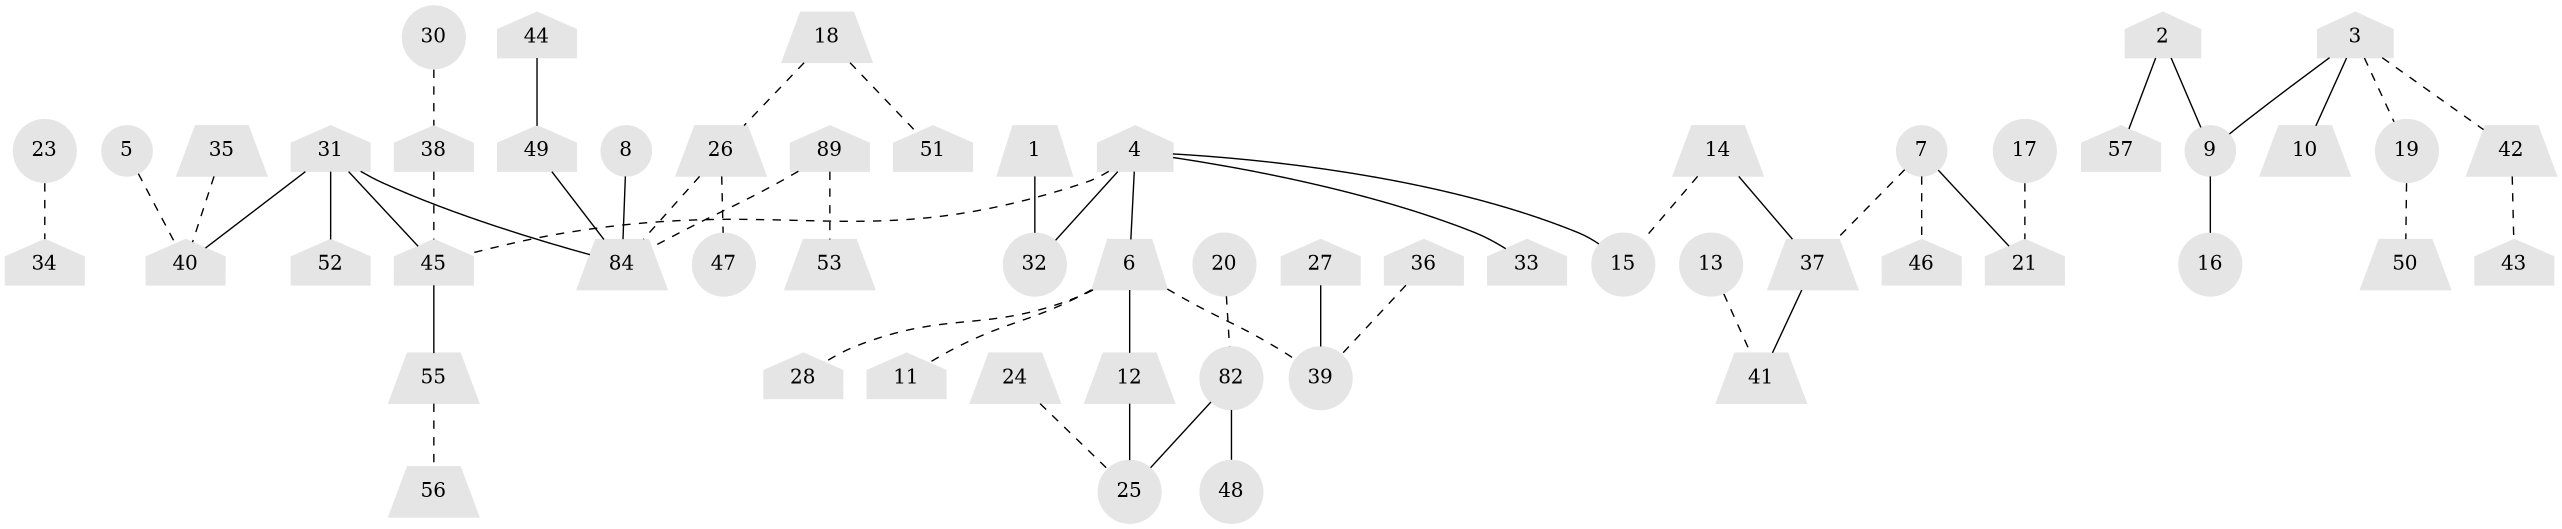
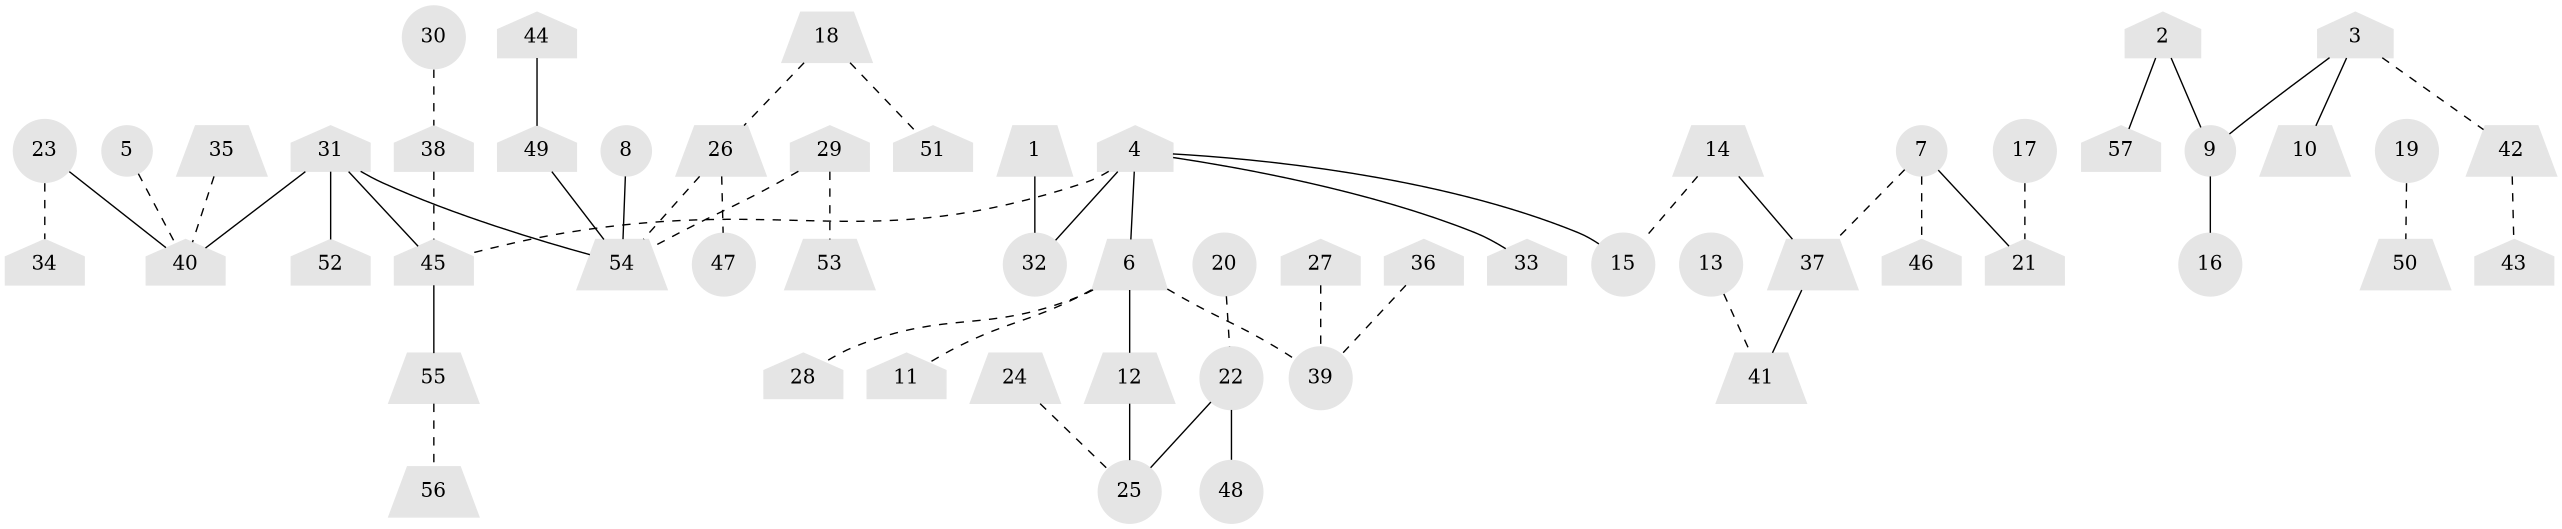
(2379, 90) -> none
(830, 151) -> (830, 151)
none -> (118, 210)
(622, 265) -> (622, 265)
(1321, 316) -> (1321, 316)
(1231, 378) -> (1231, 378)
